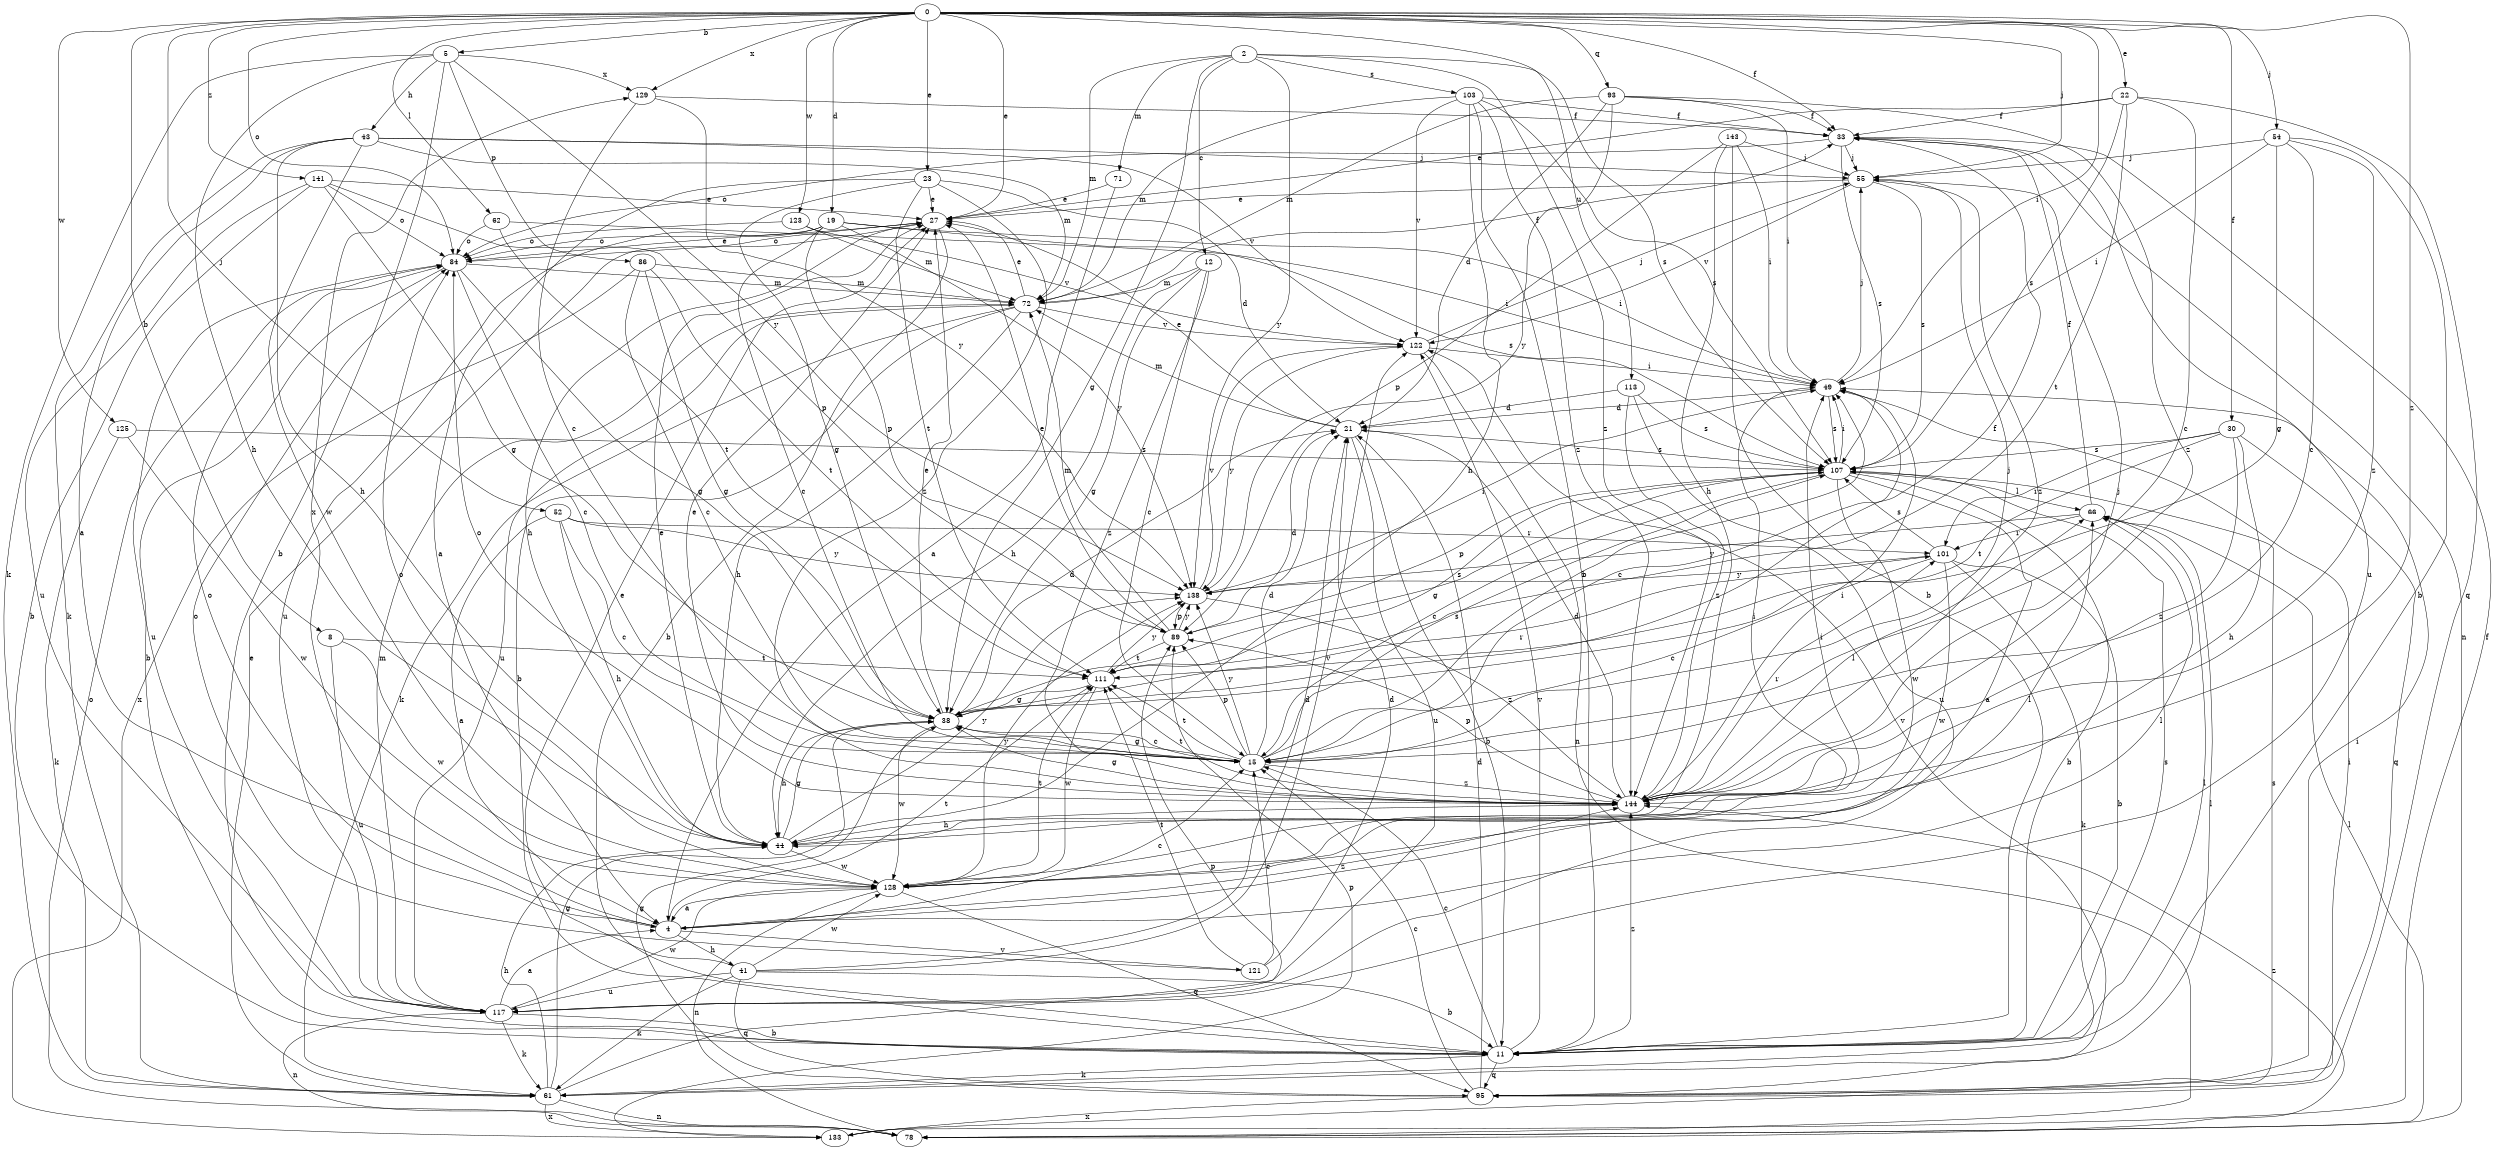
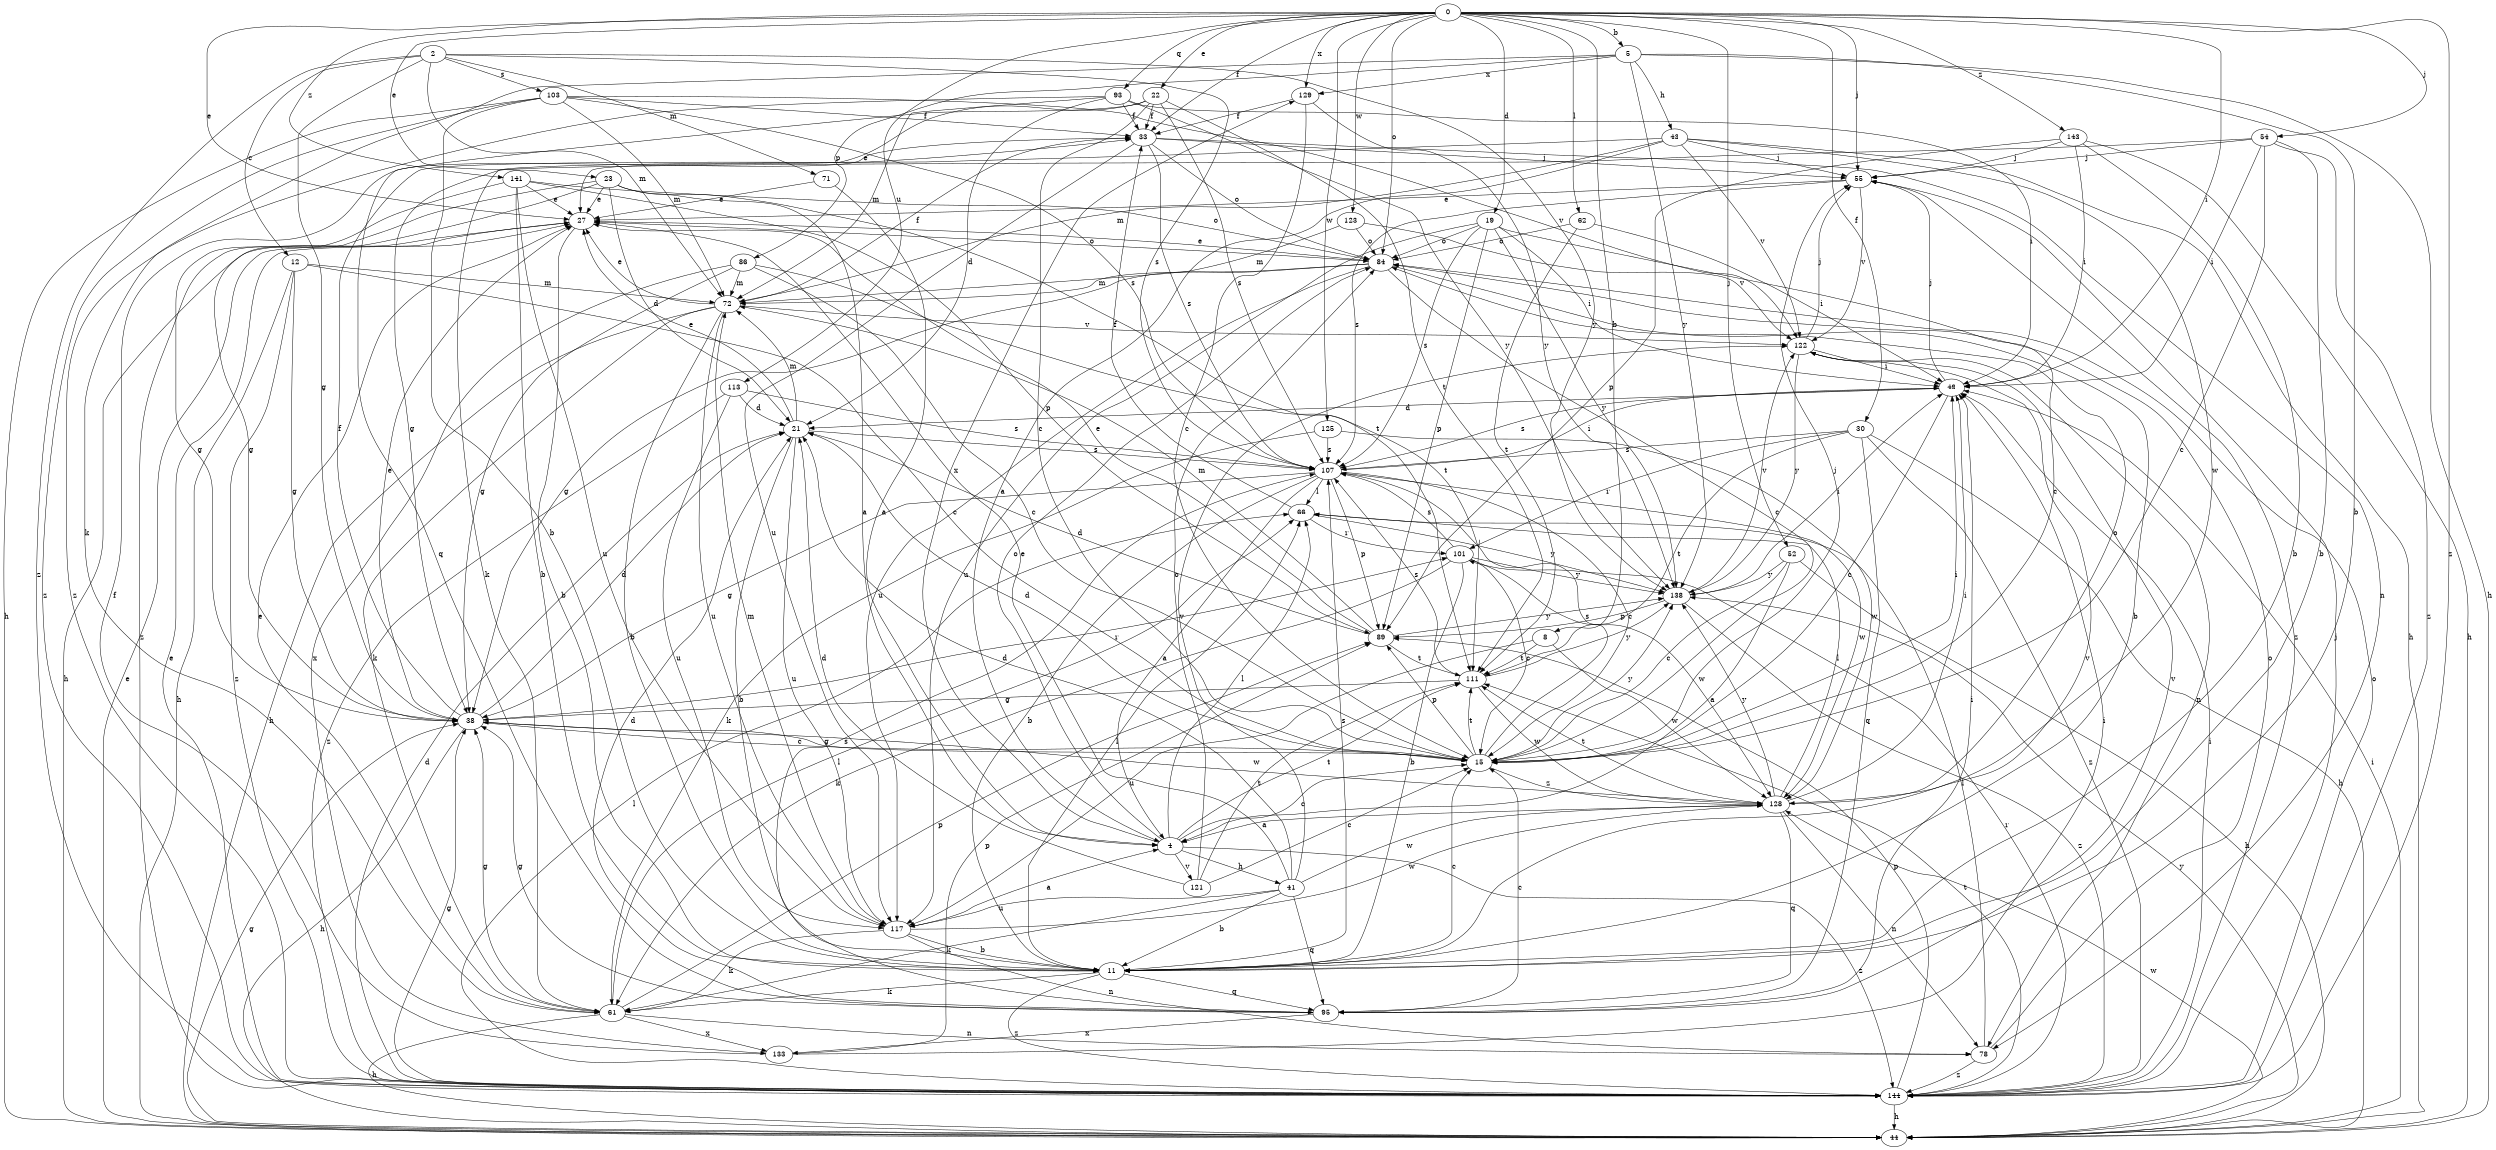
none -> (1757, 21)
(1280, 530) -> none
(1439, 783) -> (1622, 798)
